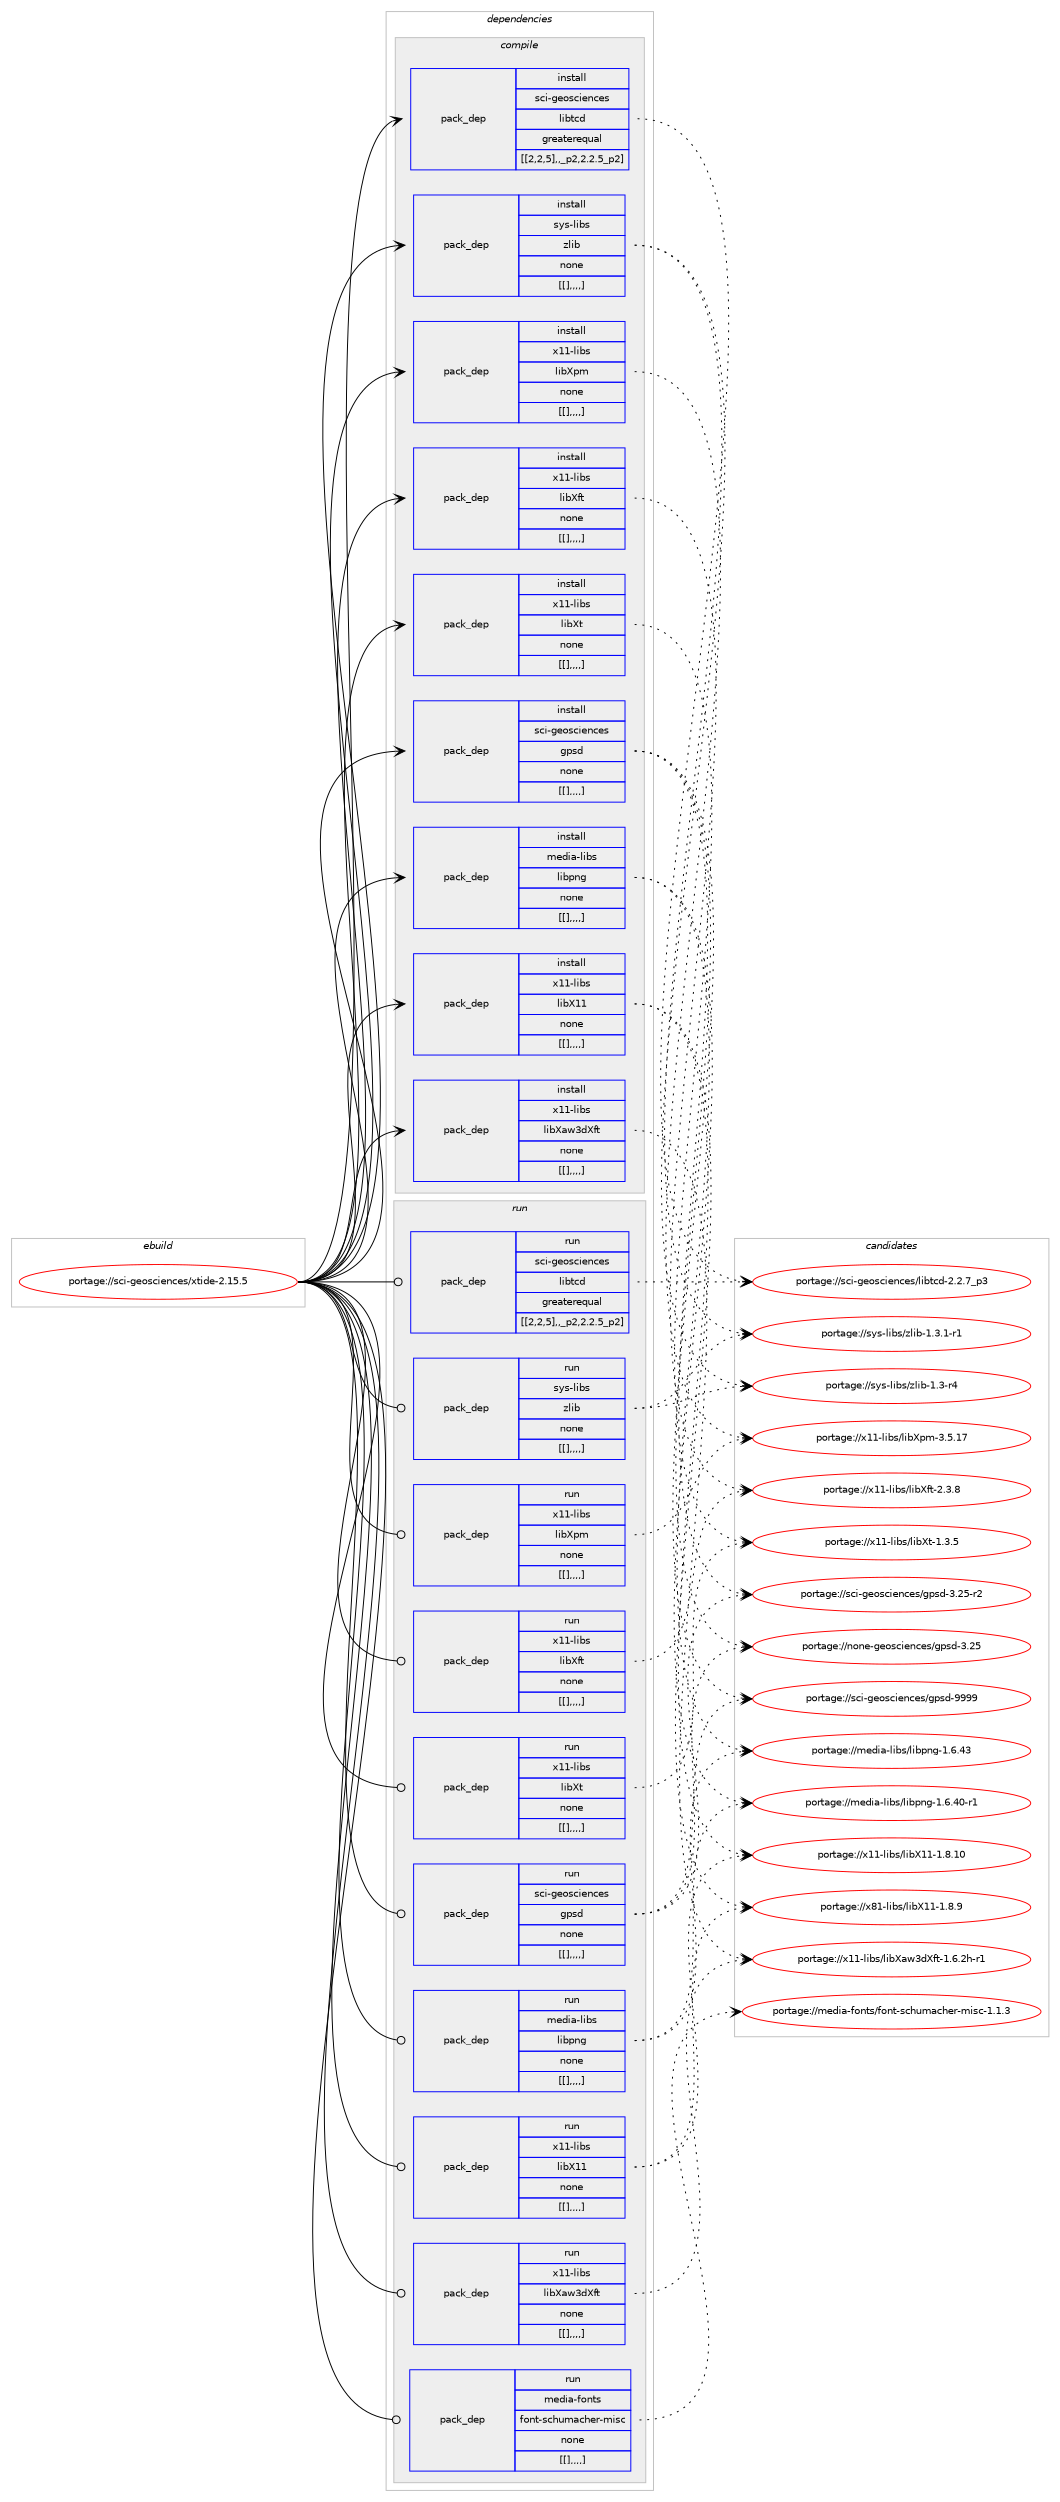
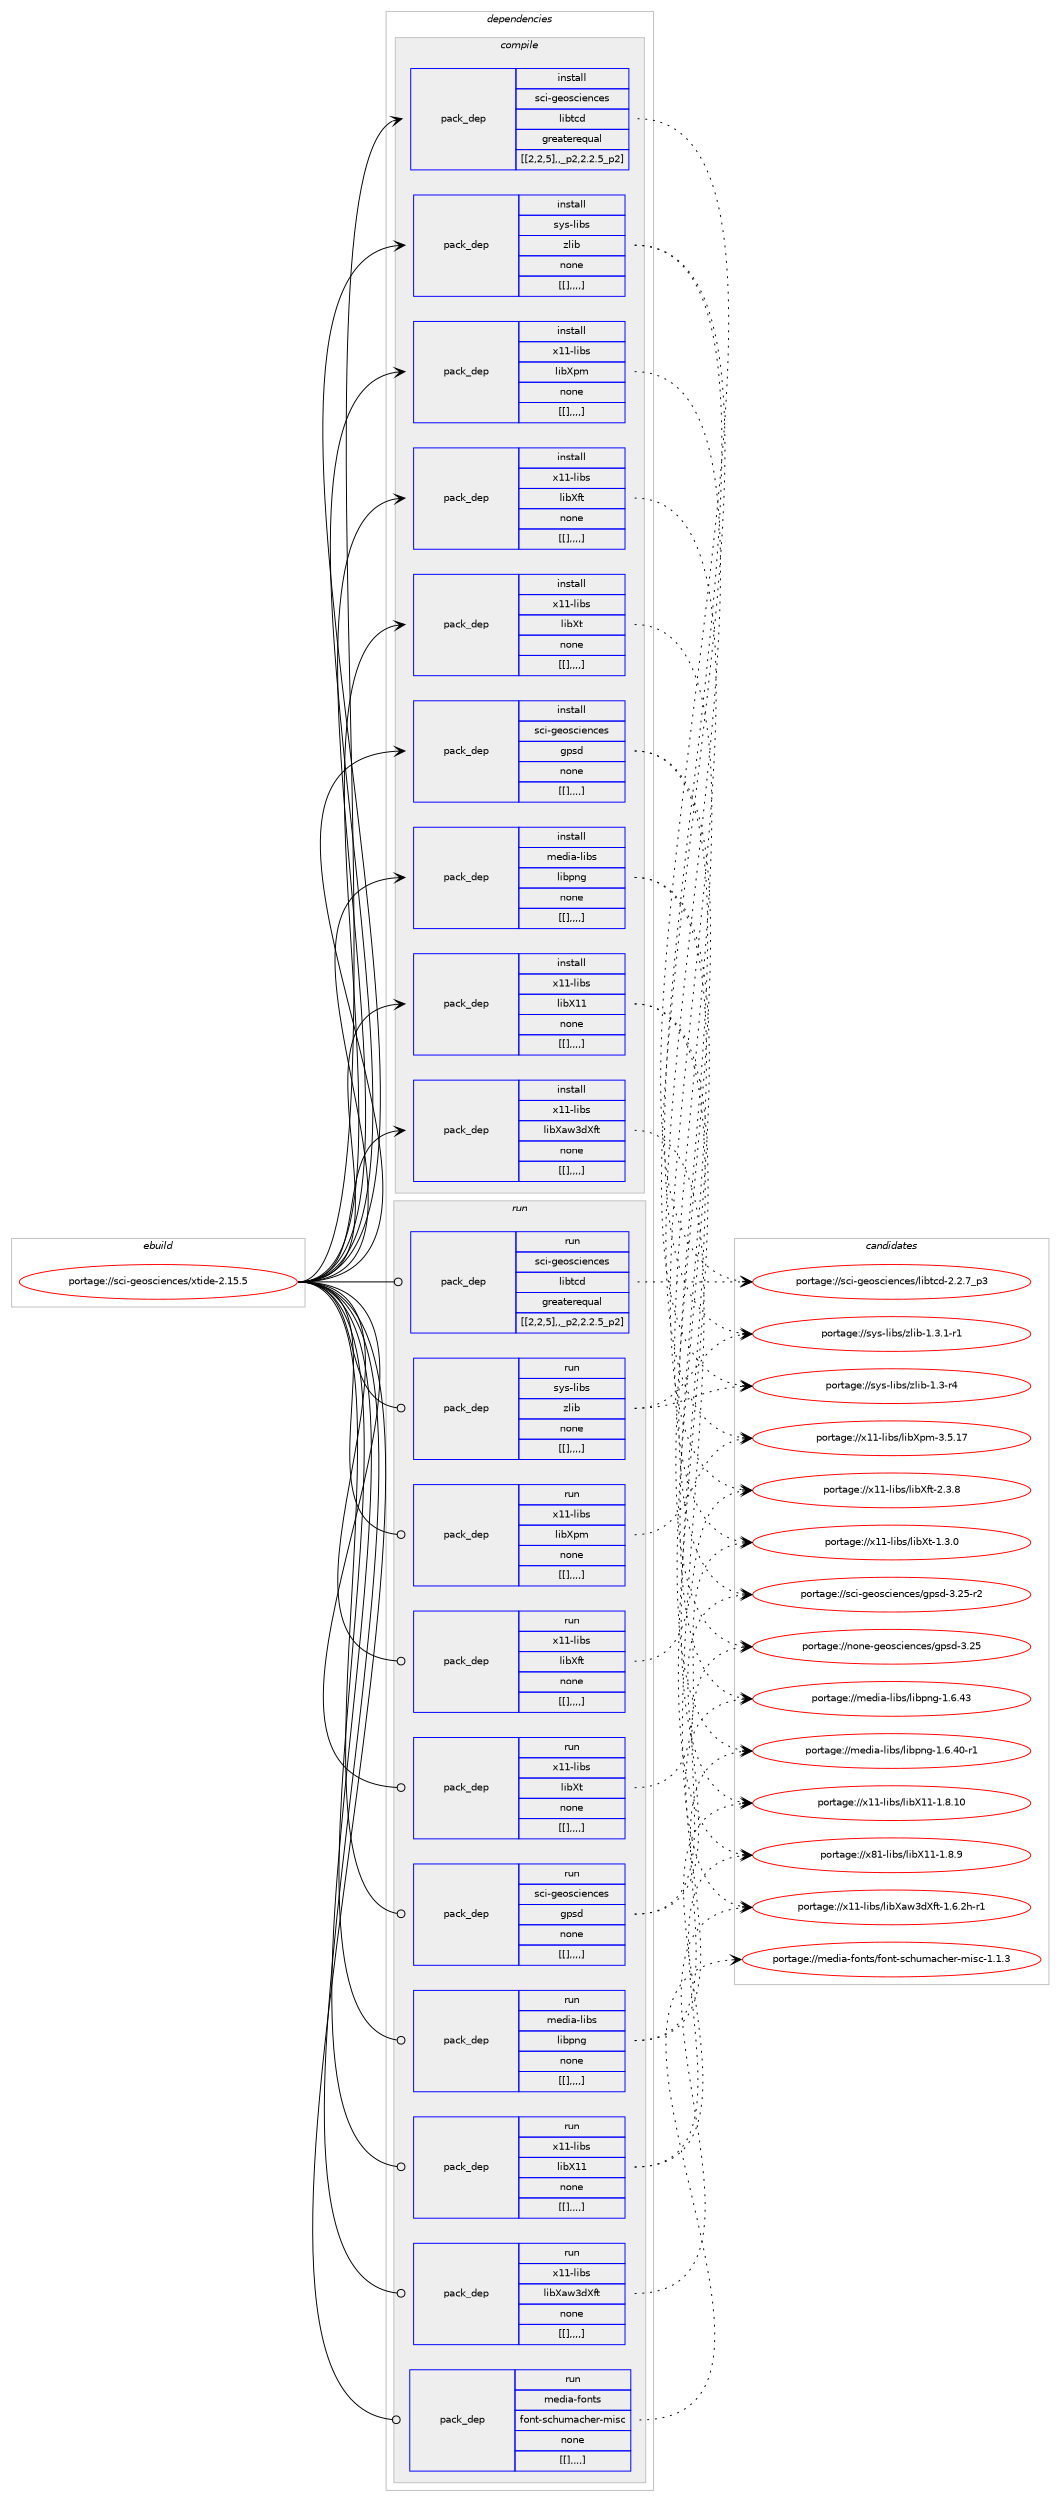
(892, 1543) -> (892, 1543)
(892, 1699) -> none
